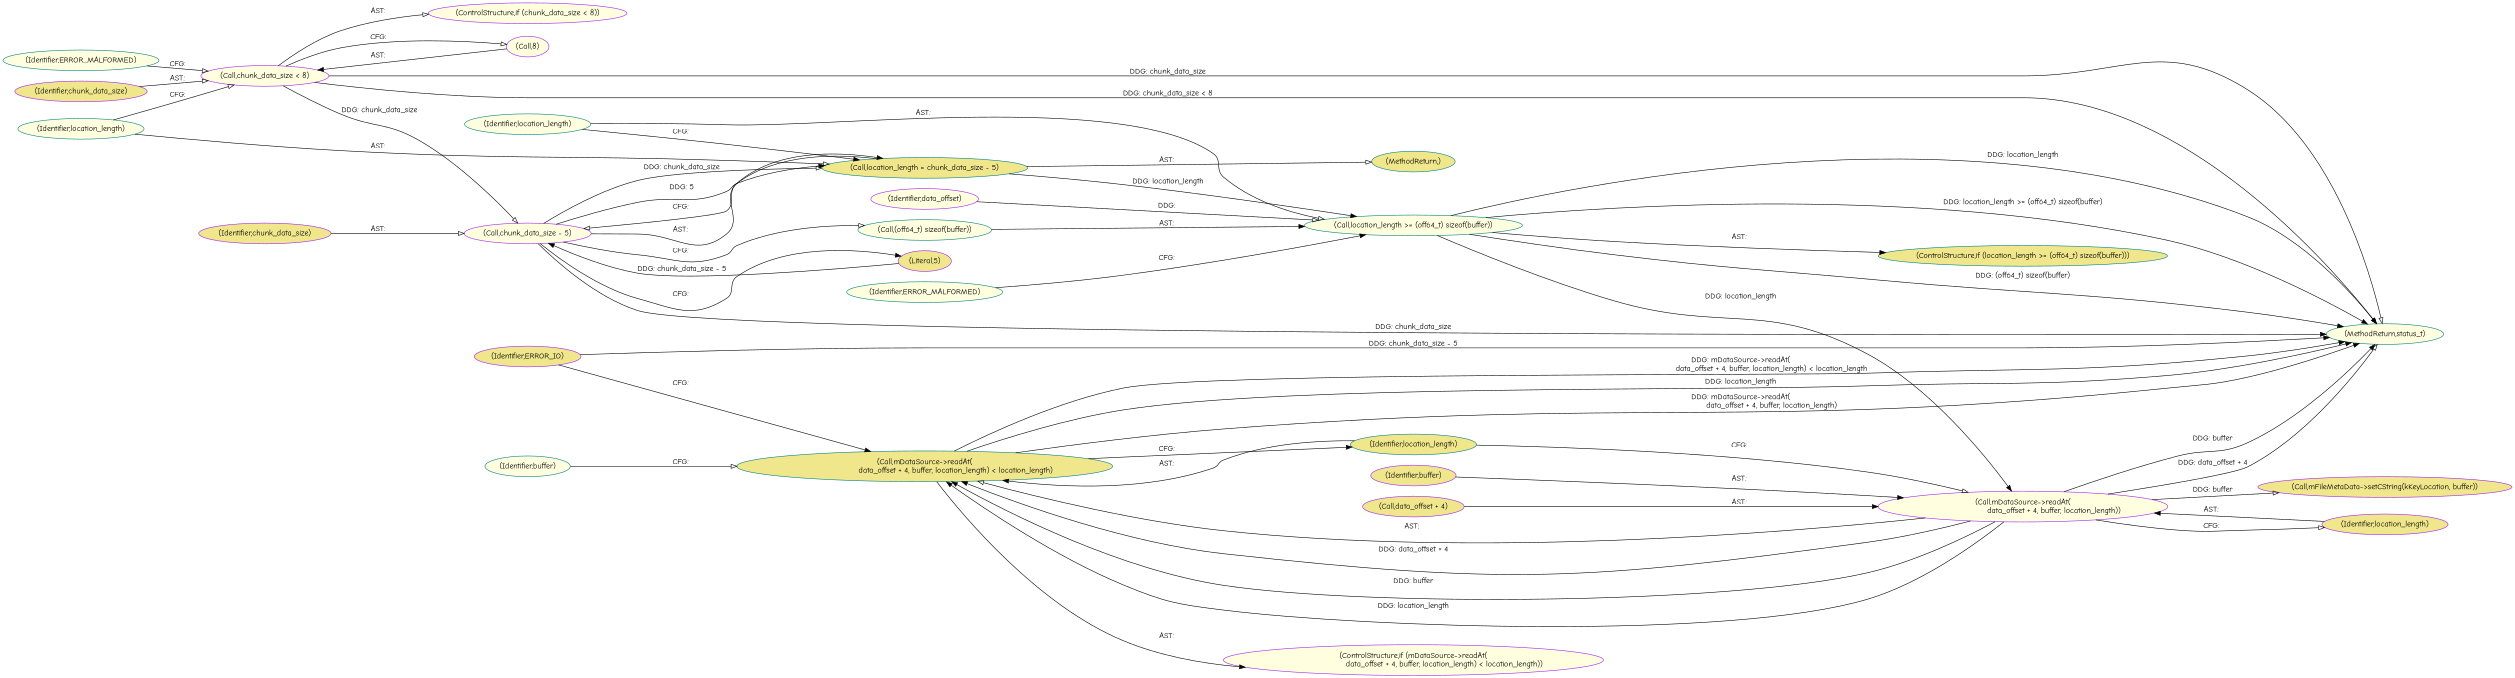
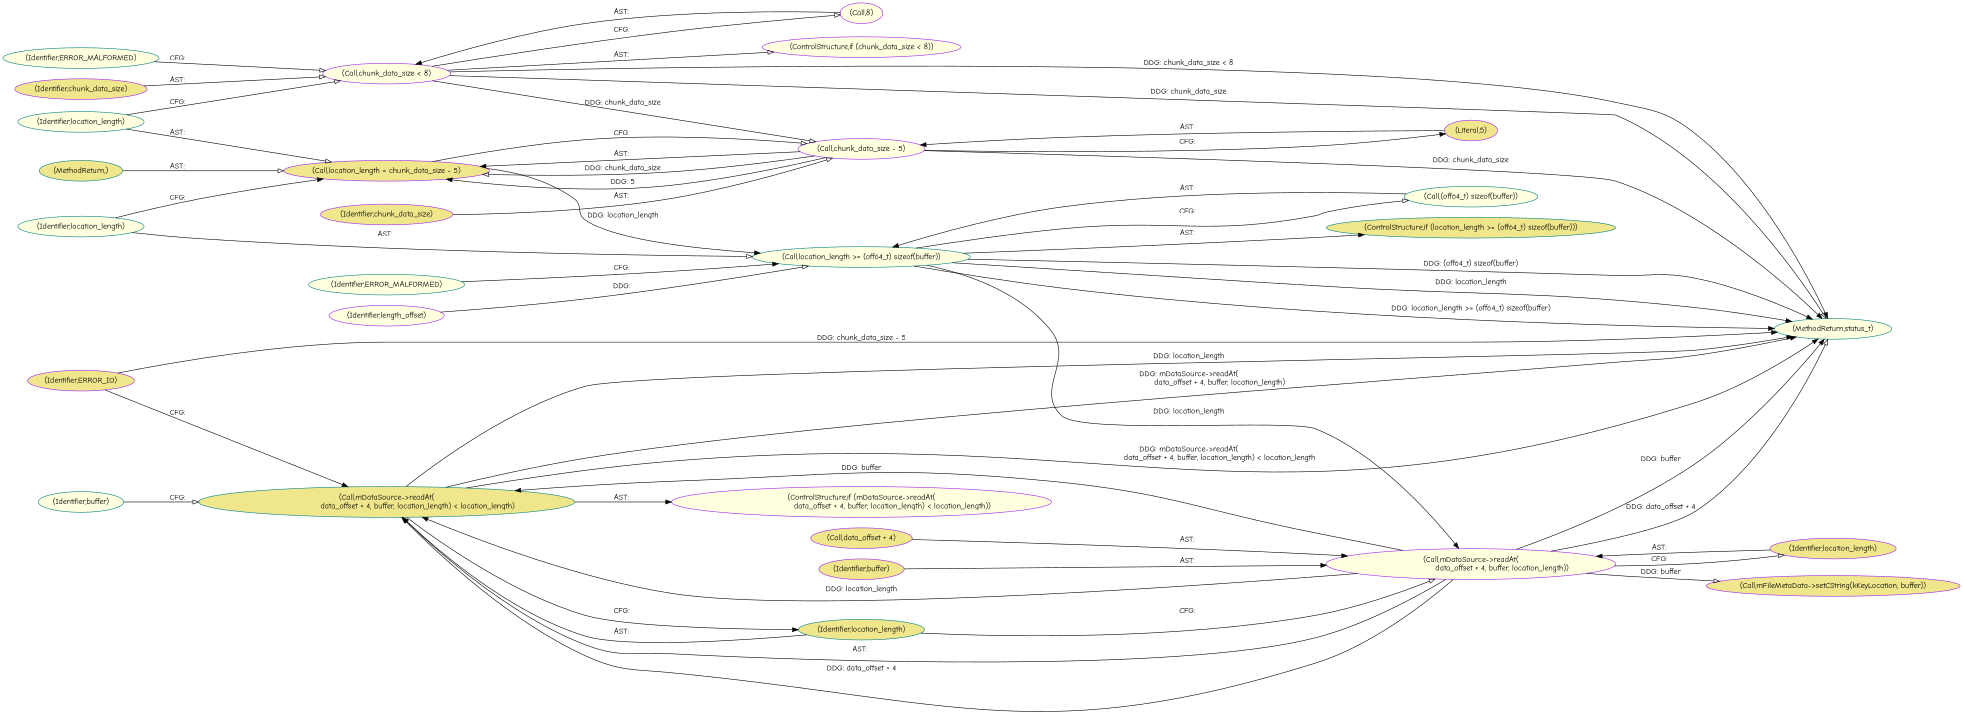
(1196, 164) -> (200, 171)
(925, 168) -> (387, 171)
(925, 199) -> (387, 316)
(713, 259) -> (1160, 225)
(682, 269) -> (1189, 127)
